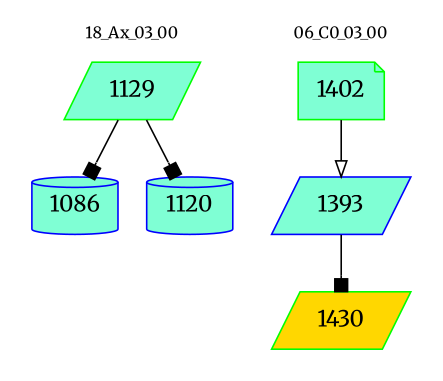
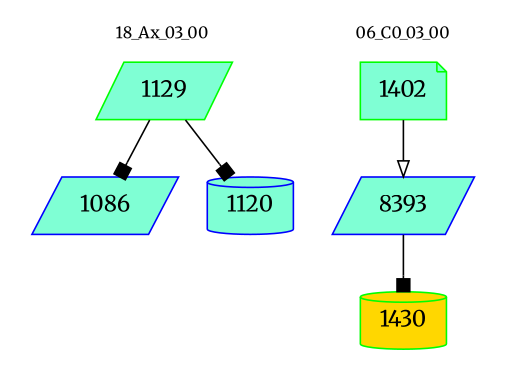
(75, 206) -> (105, 206)
(341, 206) -> (403, 206)
(341, 320) -> (403, 320)
